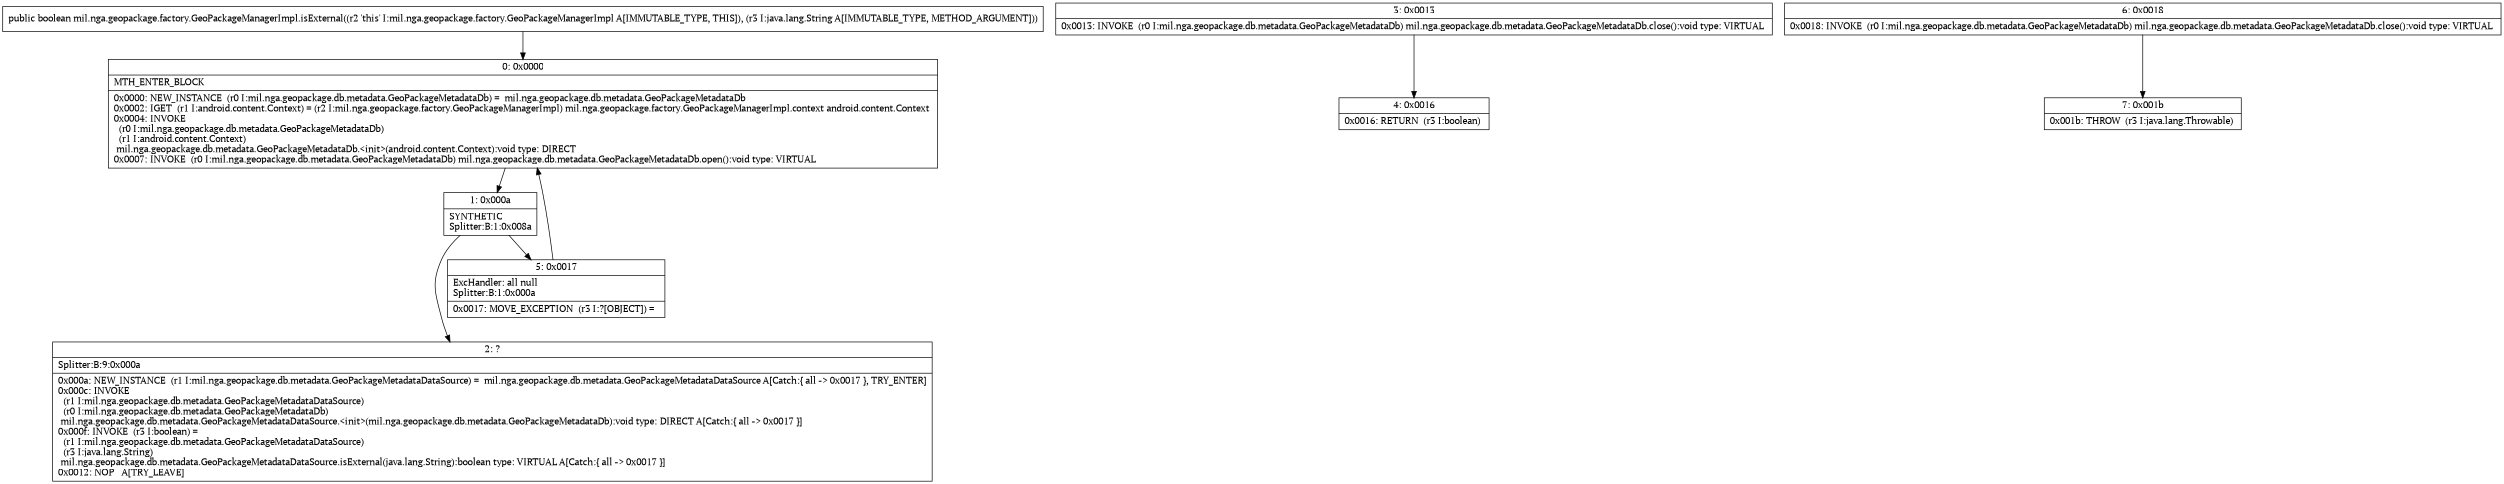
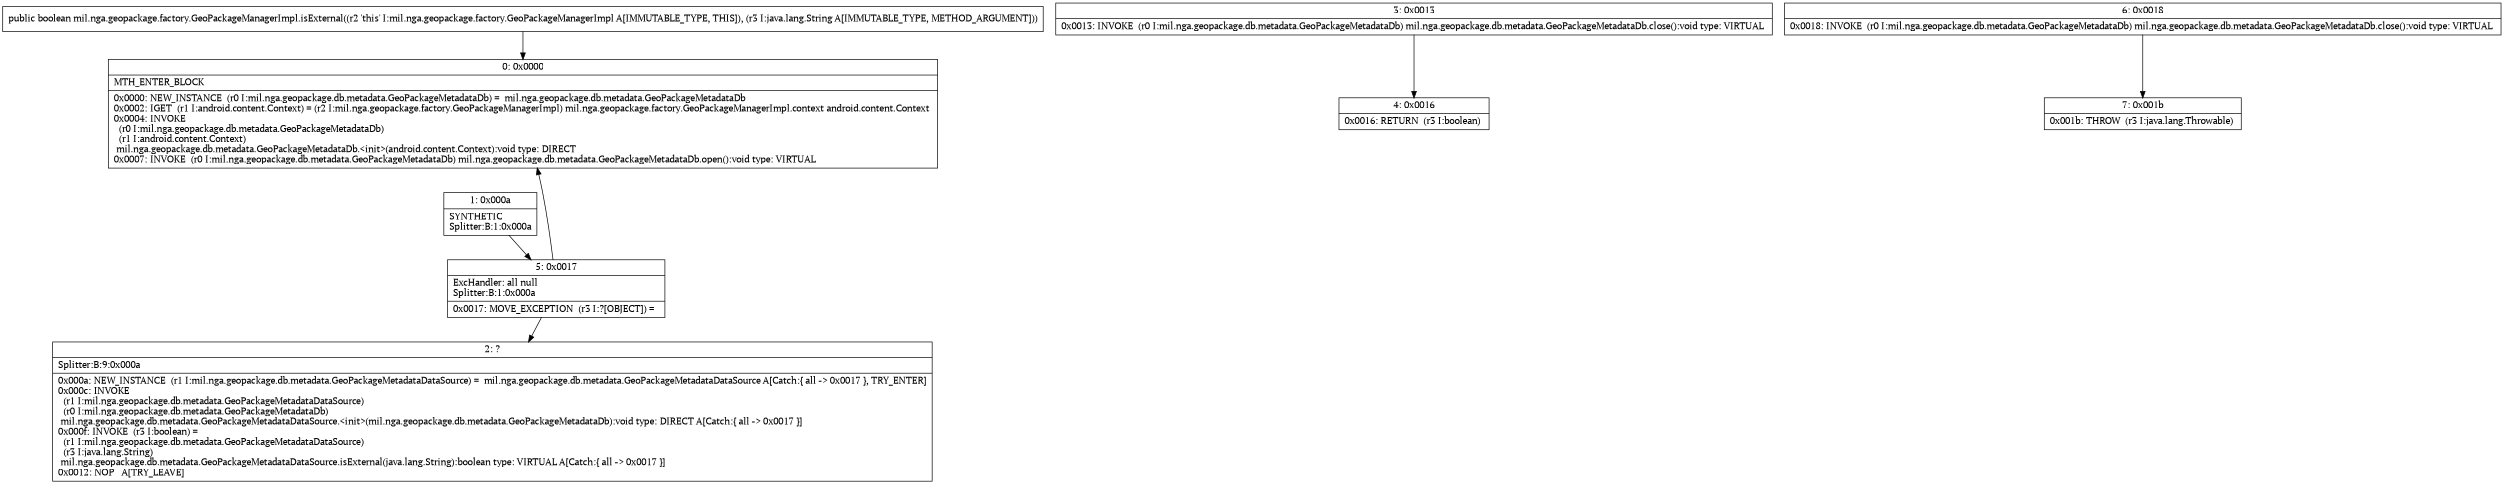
(502, 177) -> none
(490, 227) -> (490, 227)
(435, 282) -> (537, 327)
